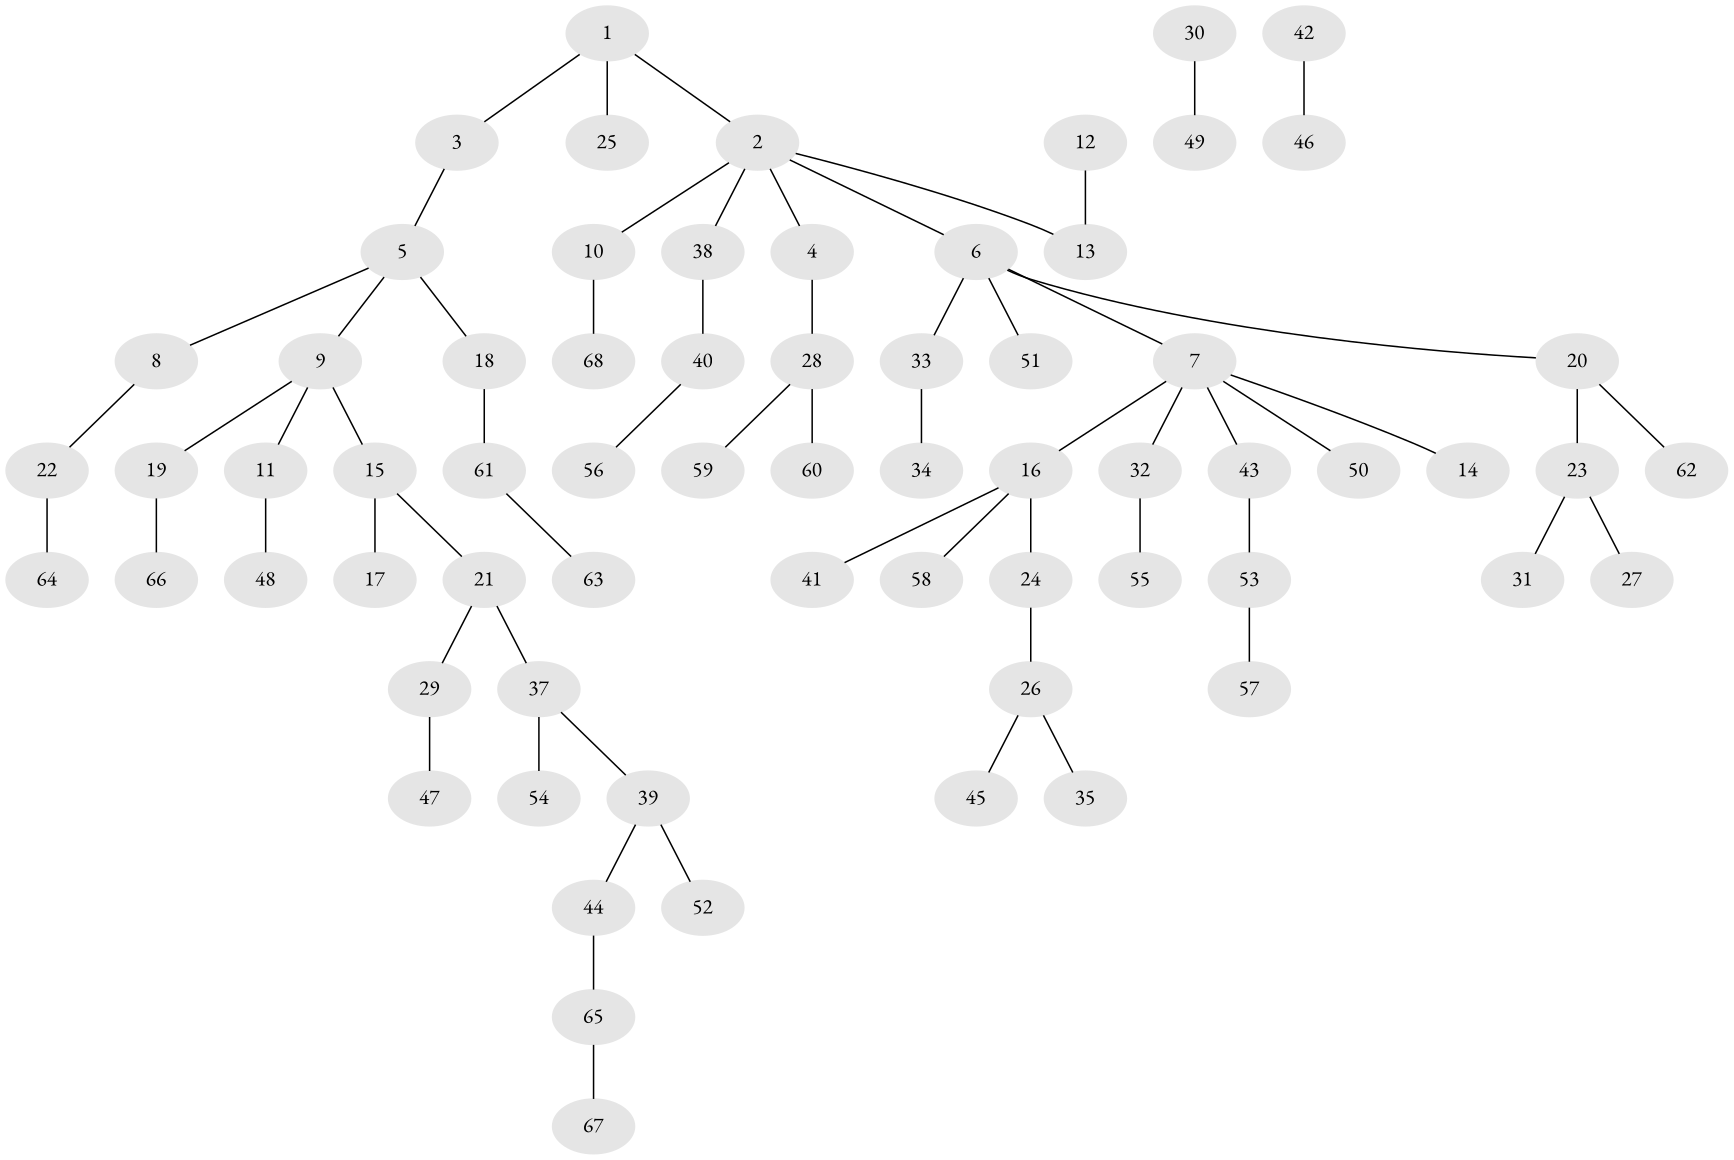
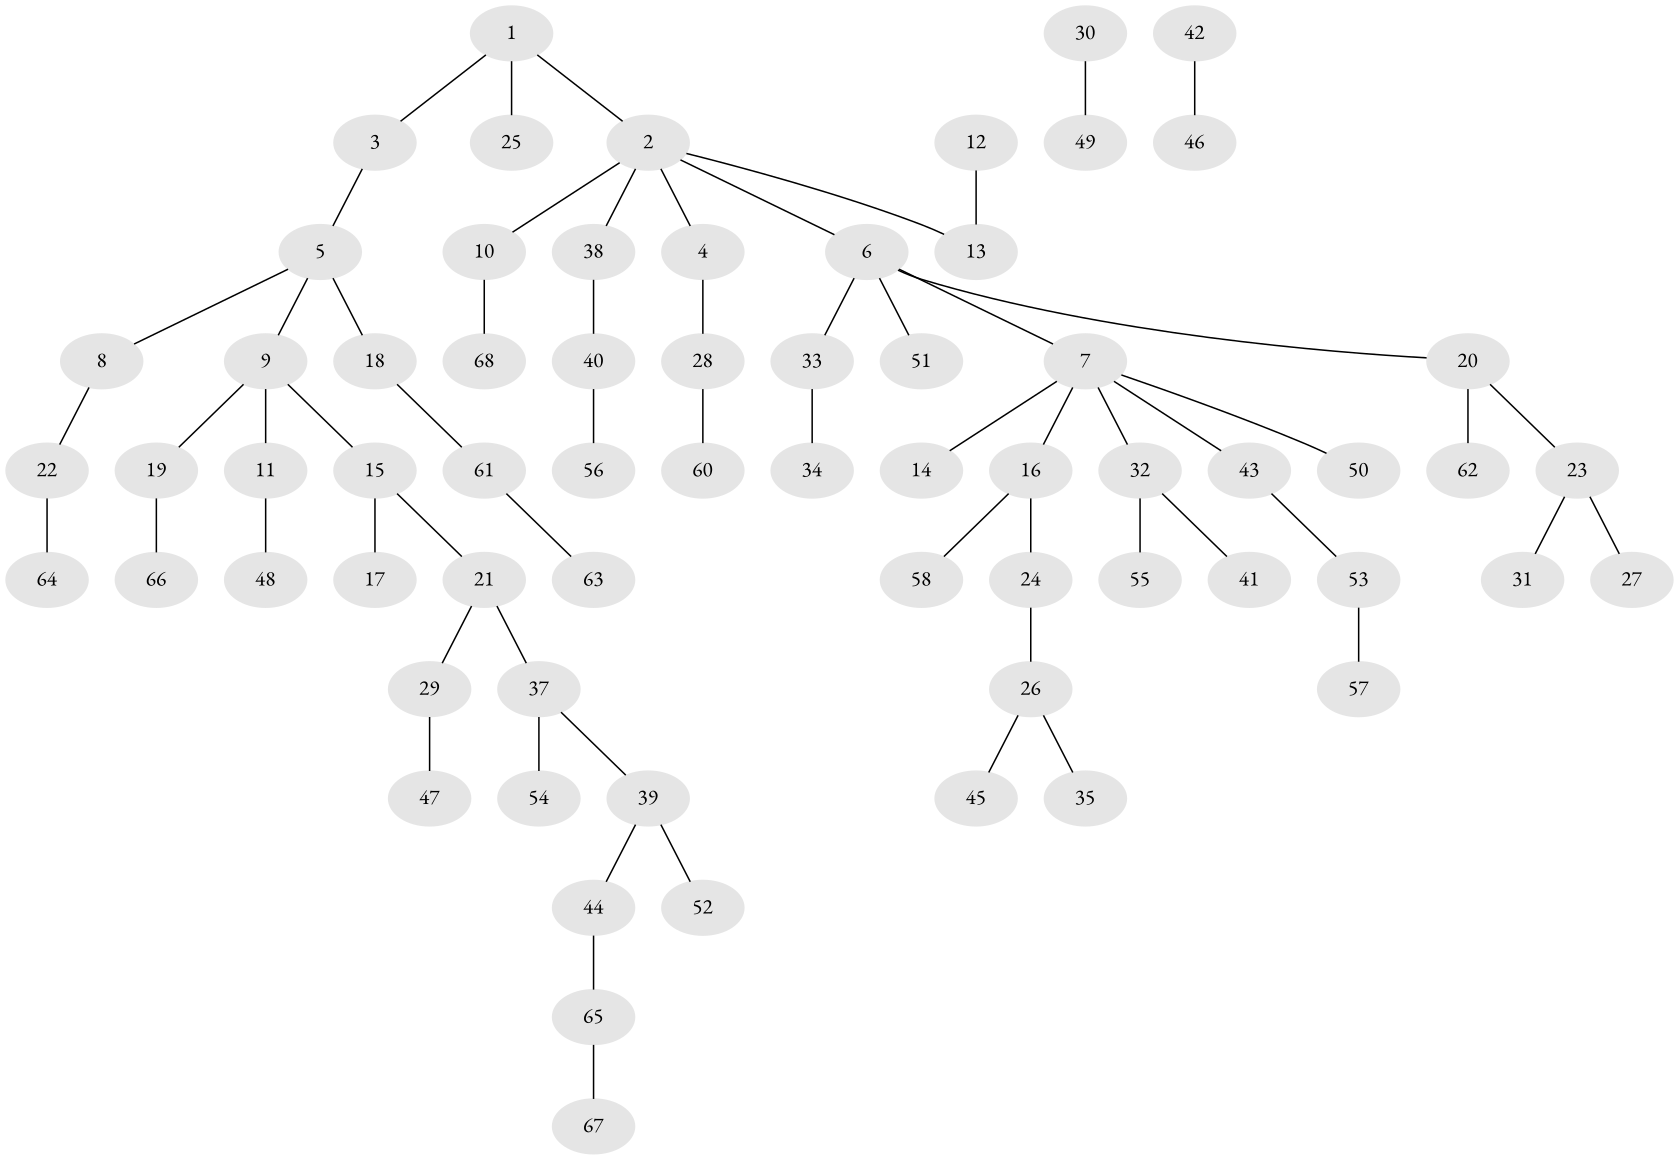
(703, 471) -> none
(922, 525) -> (1195, 525)
